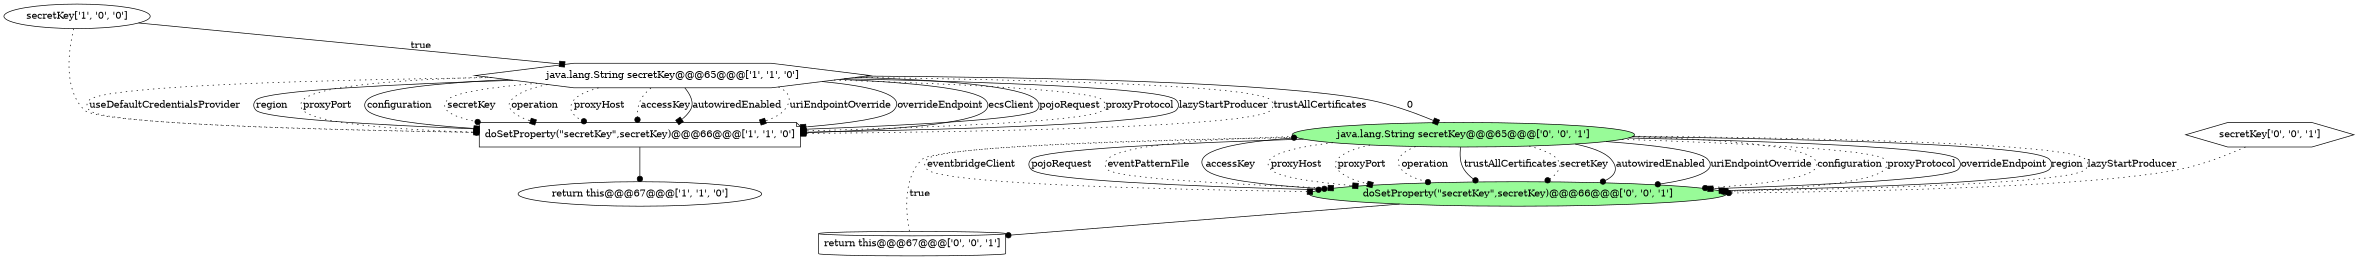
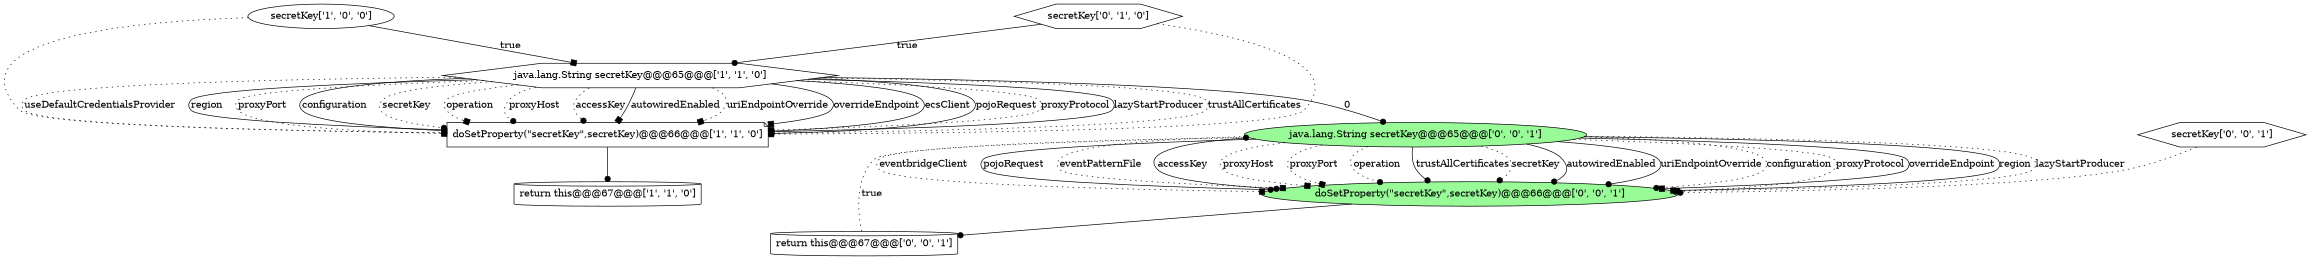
none -> (1098, 16)
(1194, 84) -> (1173, 88)
(640, 194) -> (608, 194)
